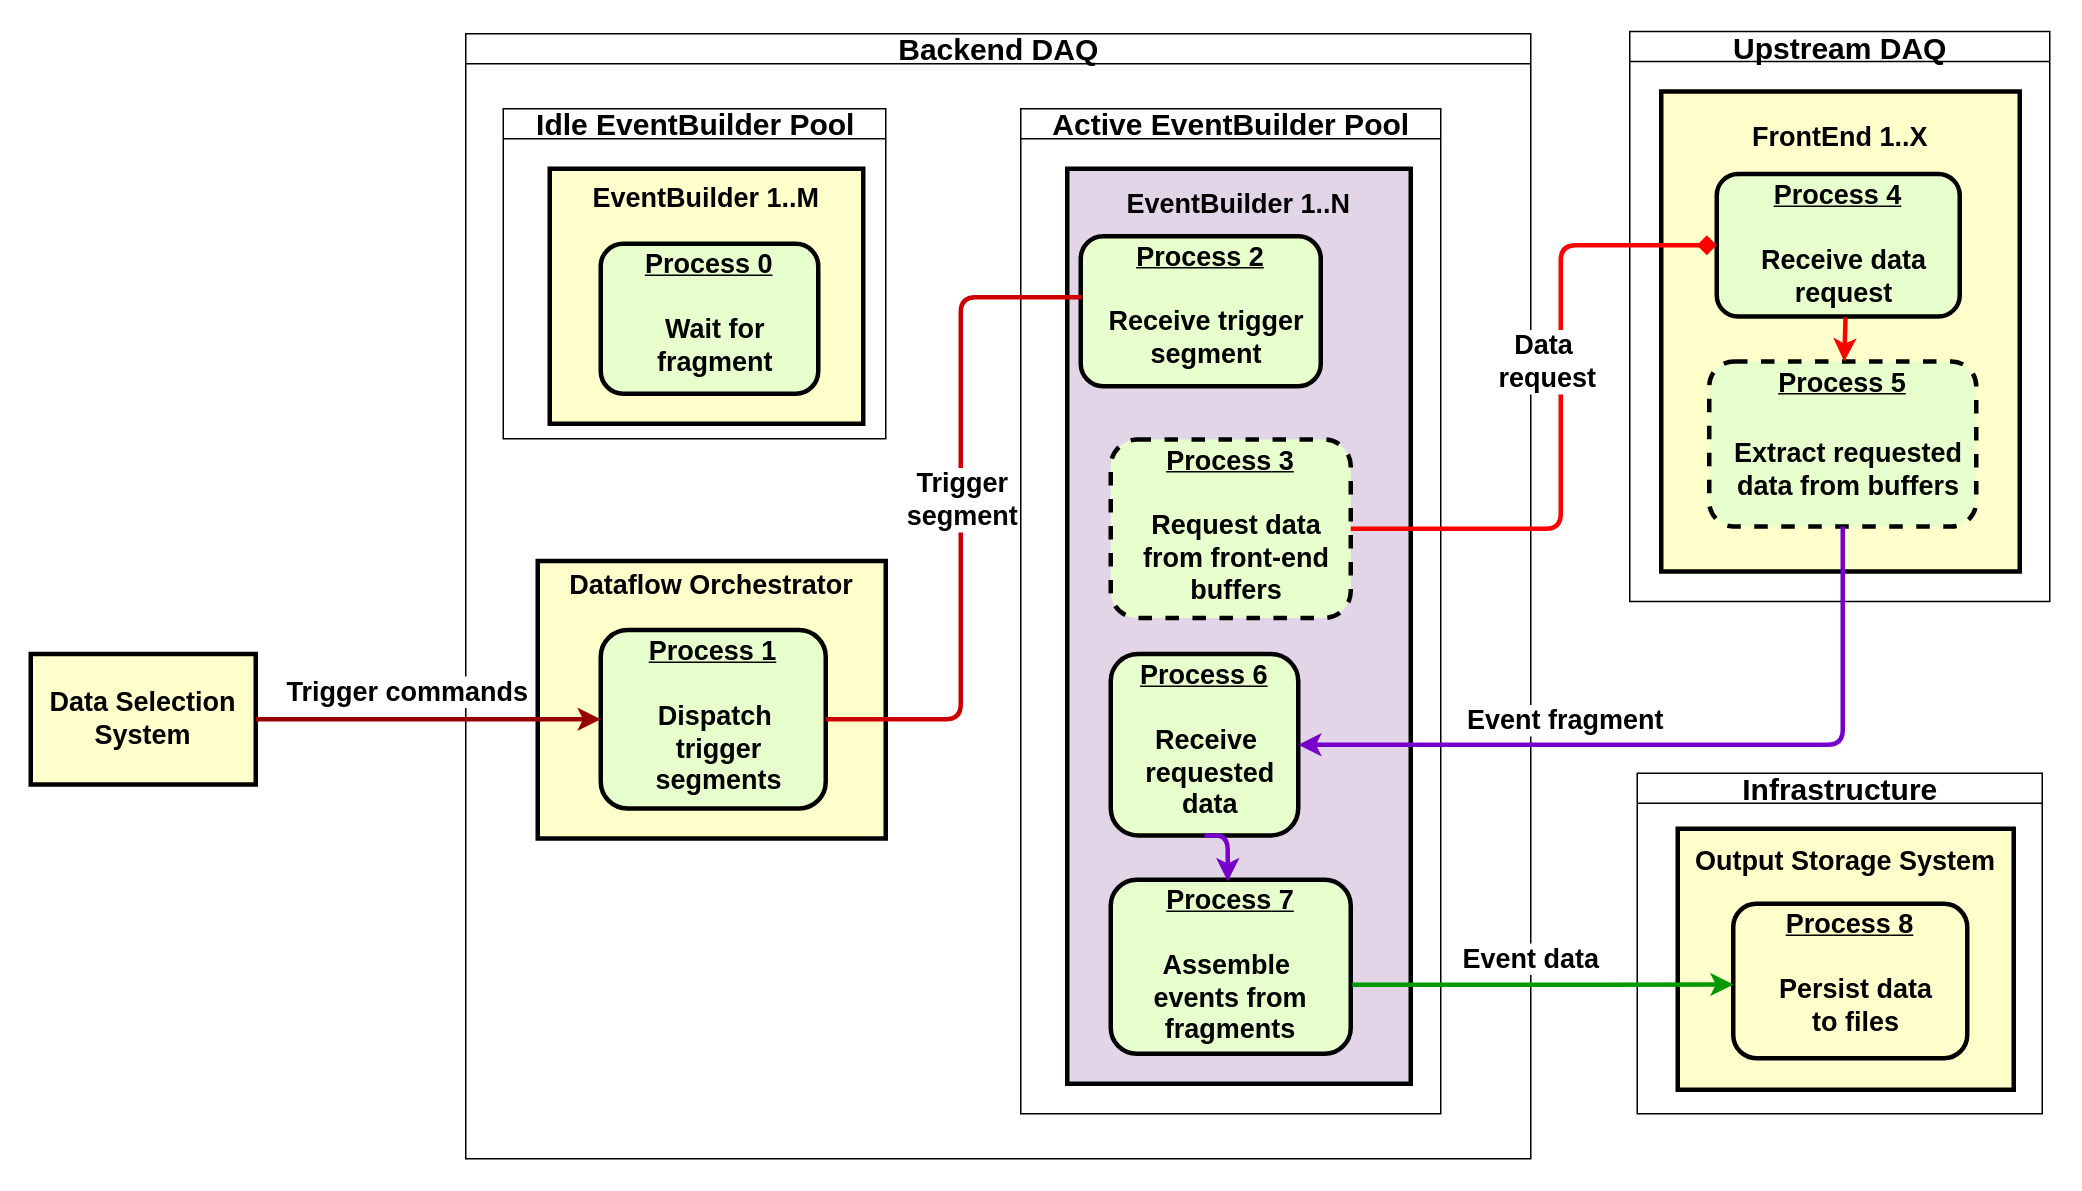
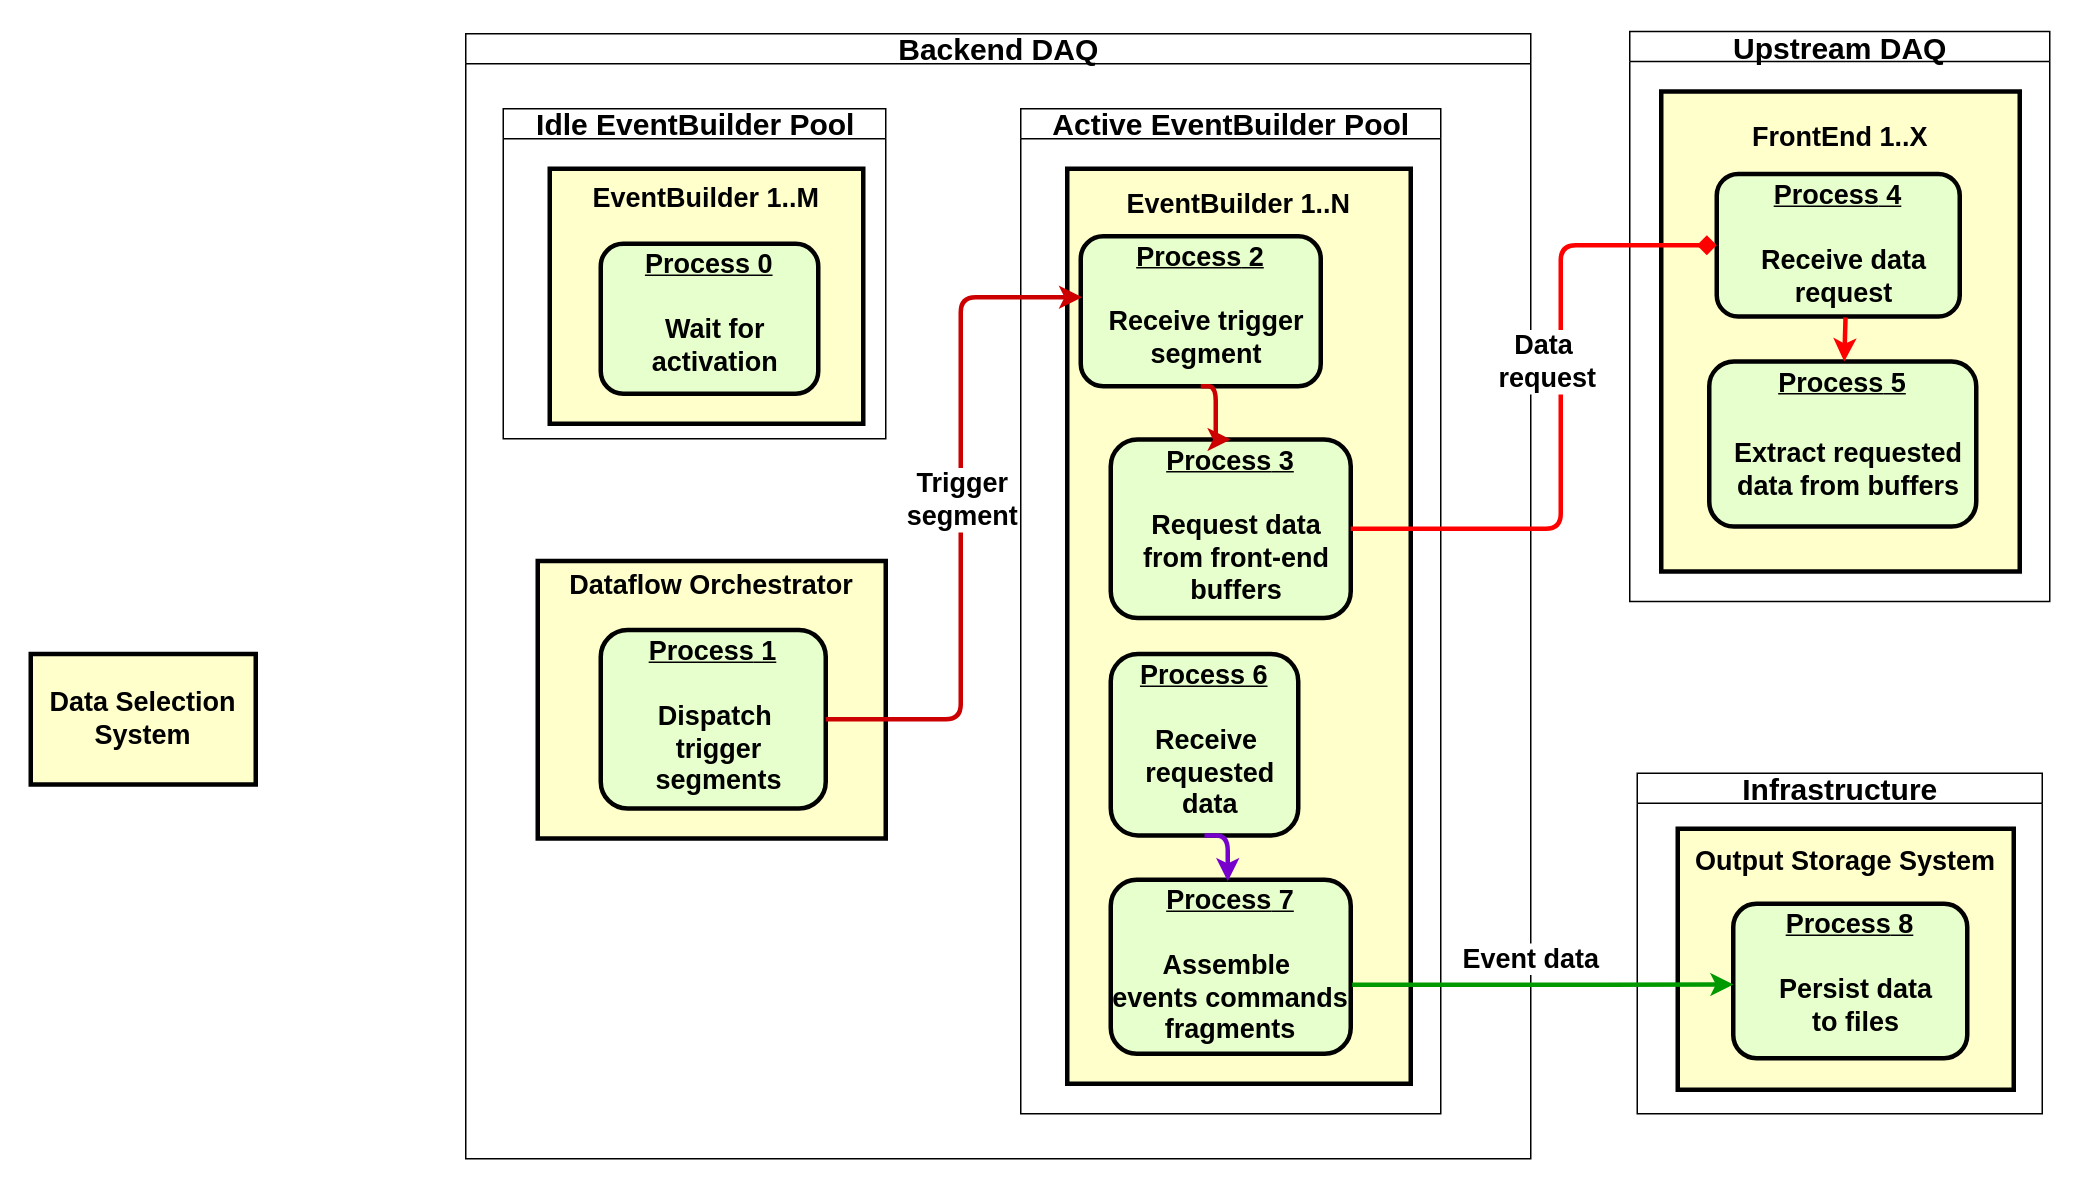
(710, 244) -> (710, 244)
(1072, 297) -> (1064, 297)
none -> (1216, 409)
(1843, 444) -> (1843, 444)
(1231, 529) -> (1231, 529)
(1239, 626) -> (1239, 626)
(420, 719) -> none
(1683, 745) -> none
(1231, 880) -> (1231, 880)
(1850, 981) -> (1850, 981)
